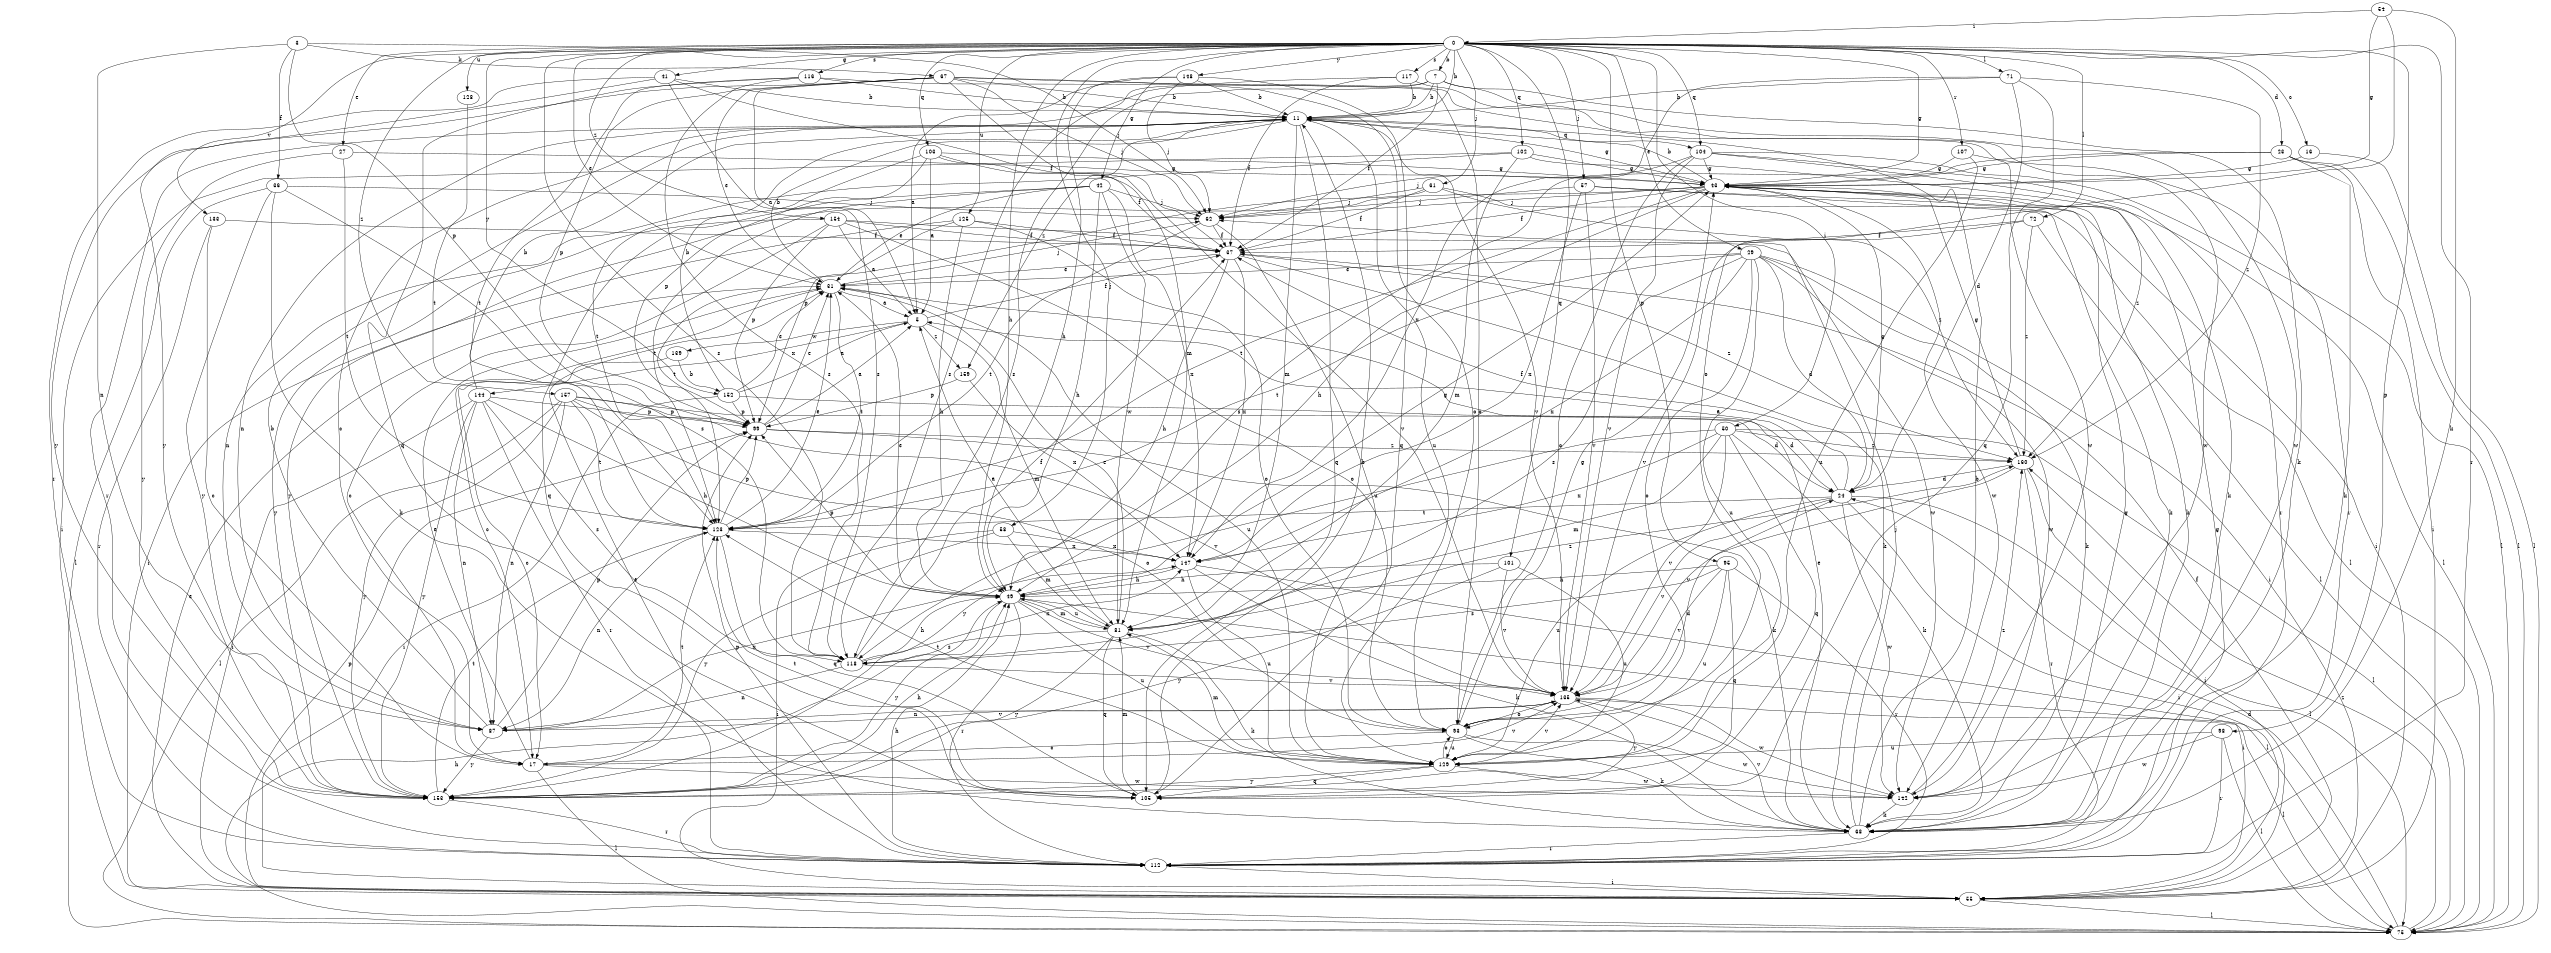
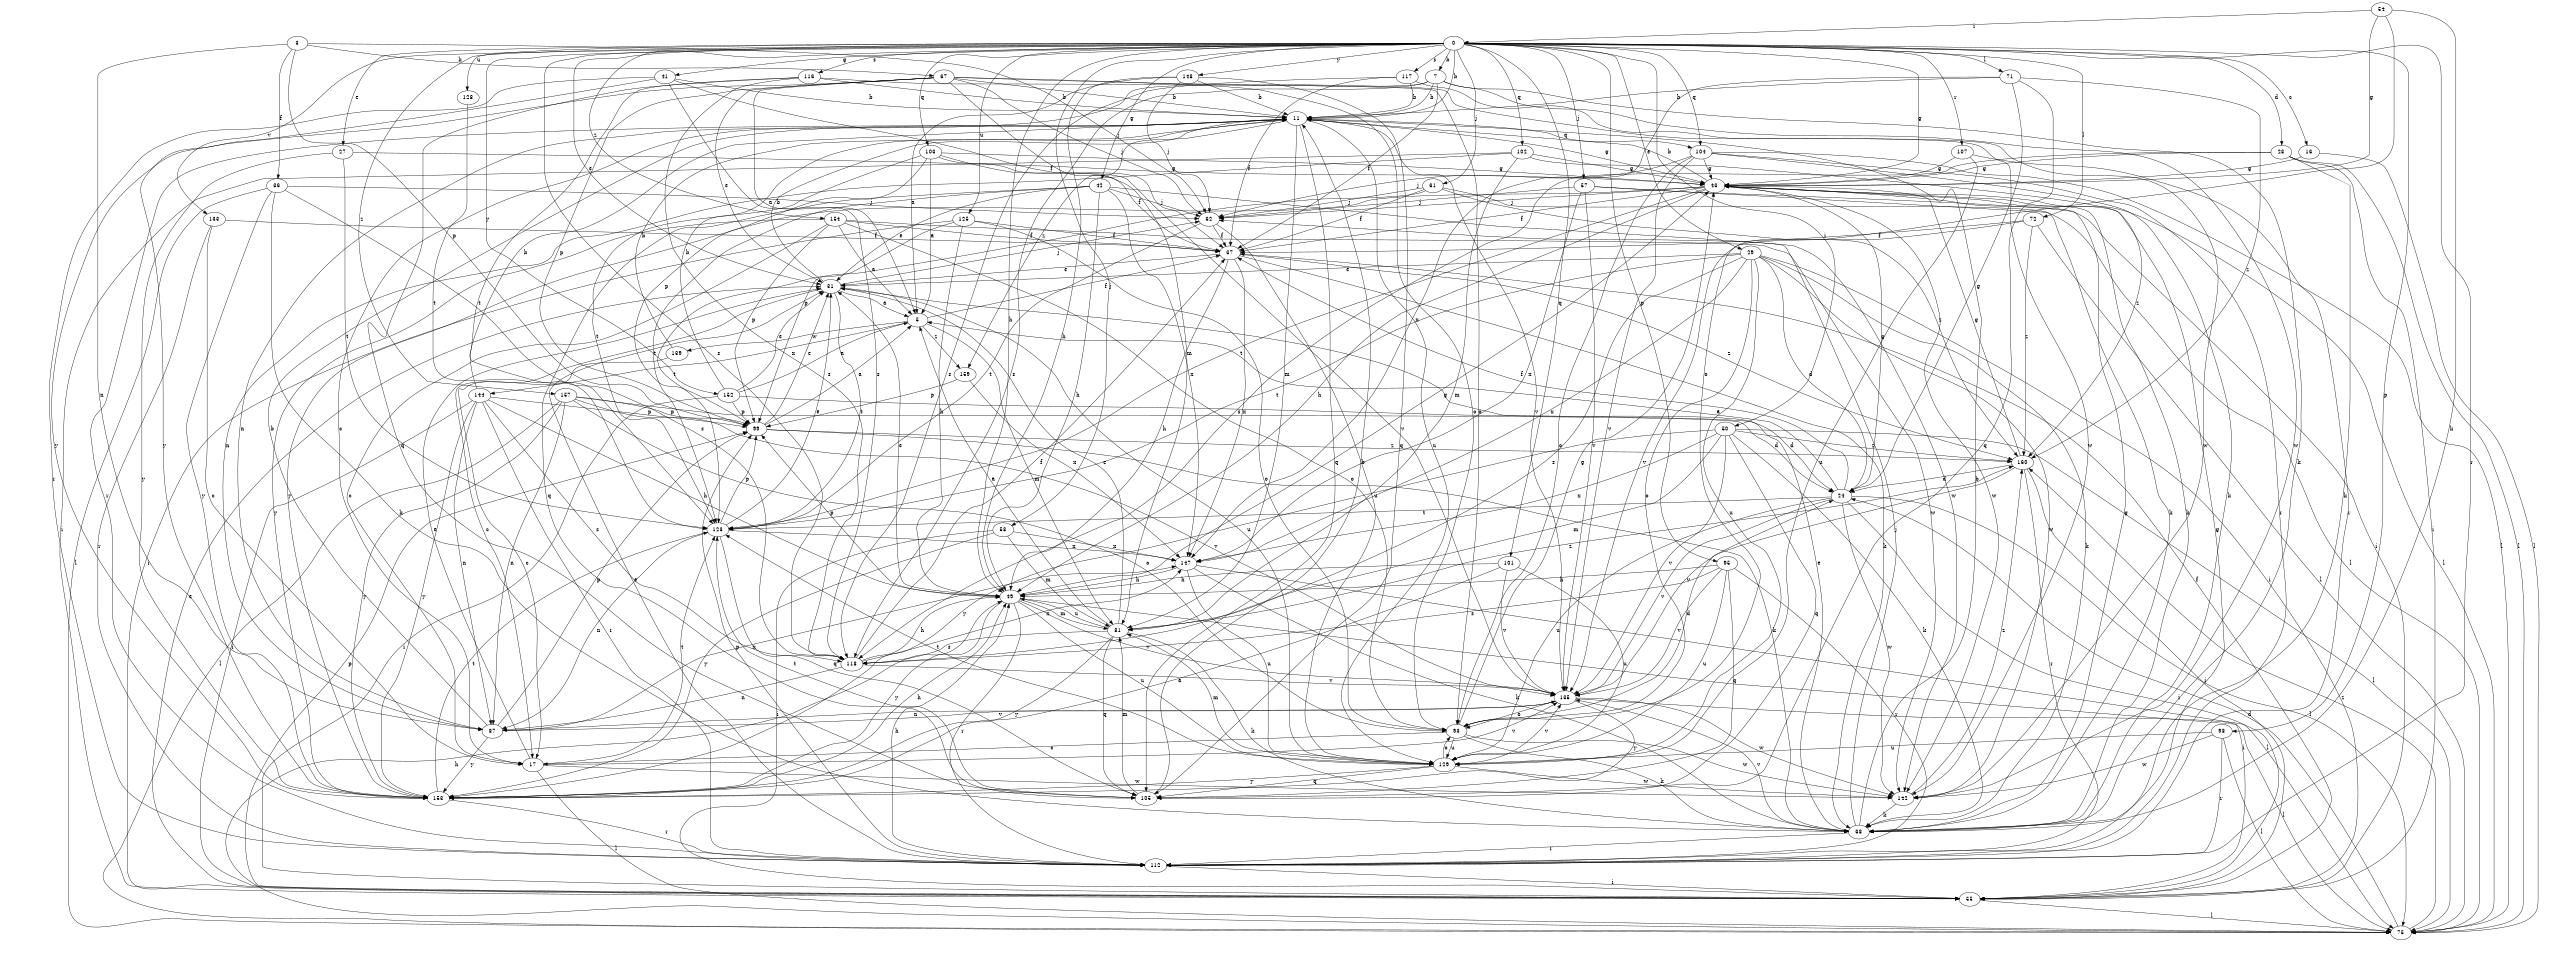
(1979, 286) -> (1979, 286)
(691, 383) -> (885, 141)
(1129, 401) -> (1688, 238)
(606, 499) -> none
(1180, 681) -> (1180, 681)
